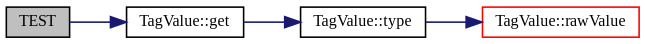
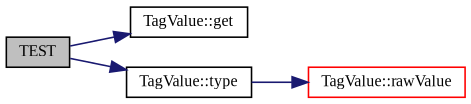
(264, 22) -> (90, 63)
